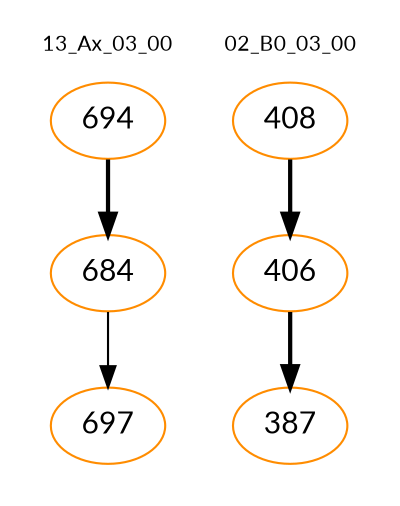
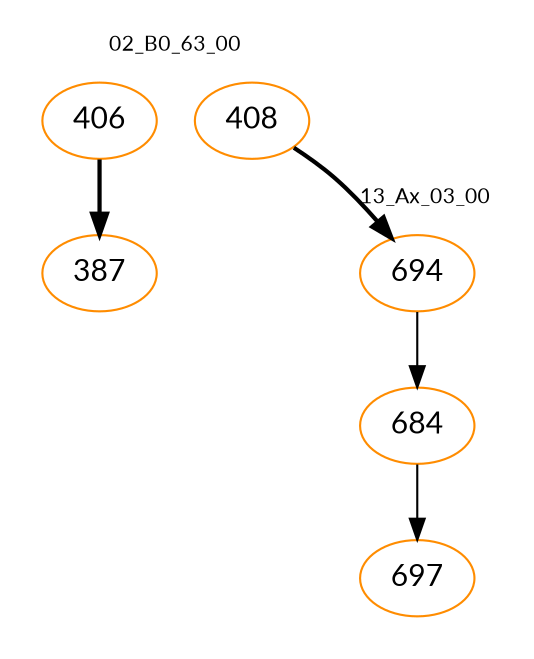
(291, 46) -> (176, 46)
(108, 187) -> (417, 339)
(290, 187) -> (357, 199)
